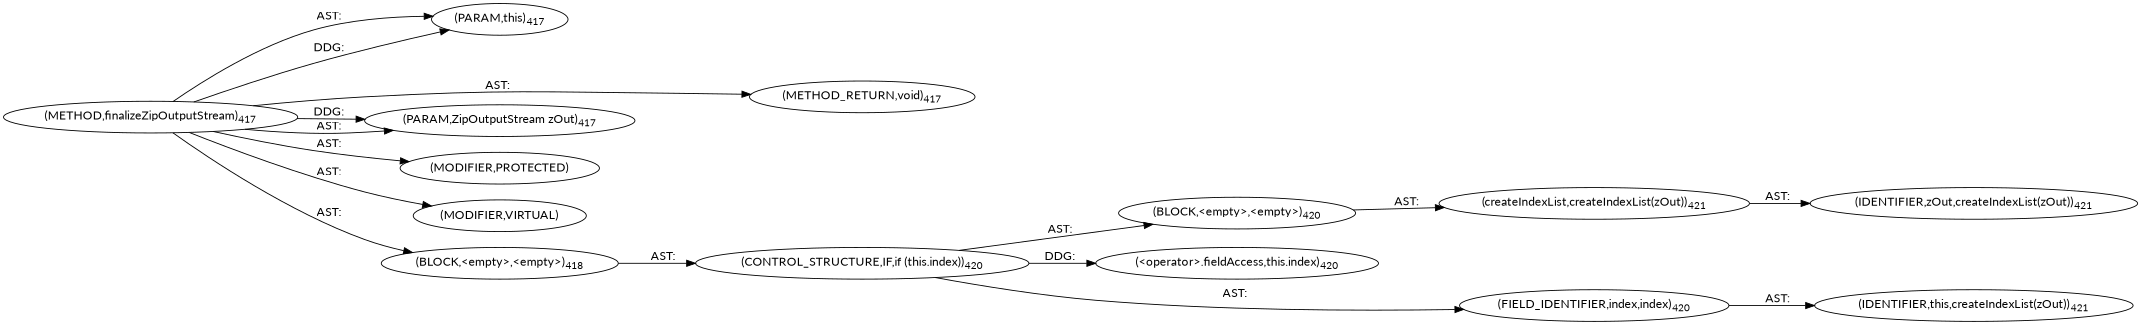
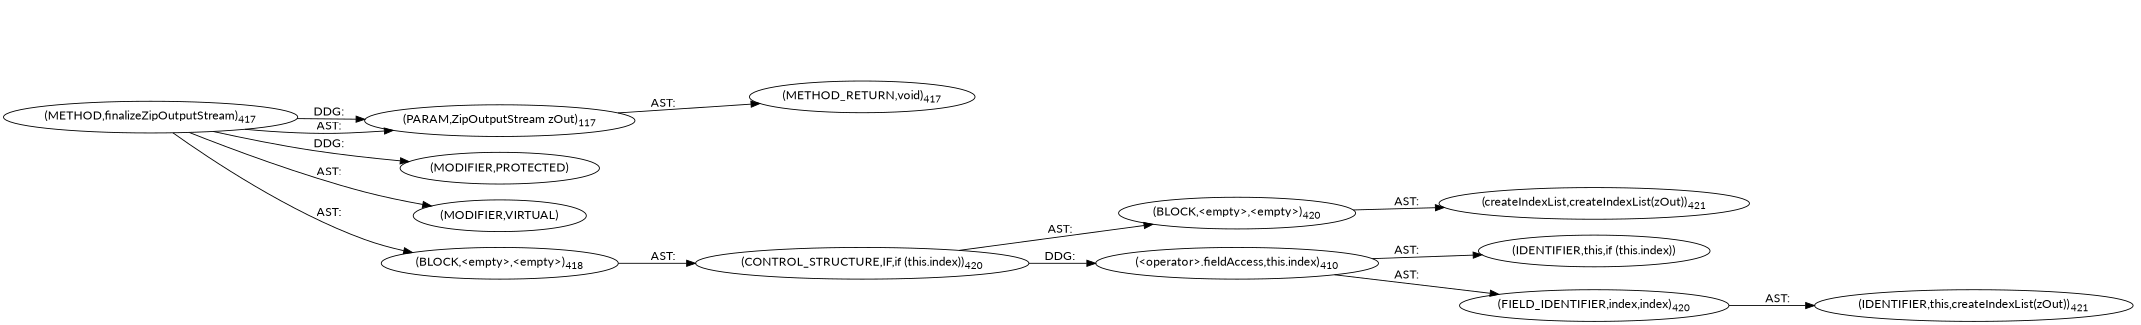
(500, 19) -> none
(497, 92) -> (684, 109)
(587, 119) -> (587, 119)
(331, 144) -> (331, 144)
(1974, 203) -> none
none -> (1594, 251)
(1330, 262) -> (1330, 262)
(1194, 306) -> (1412, 284)
